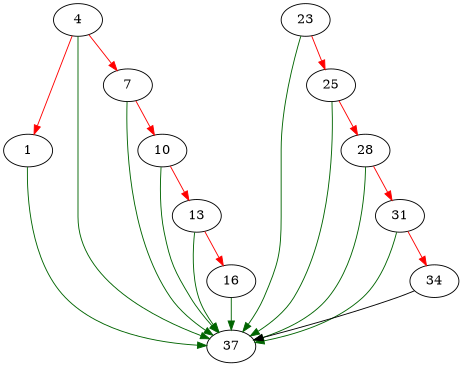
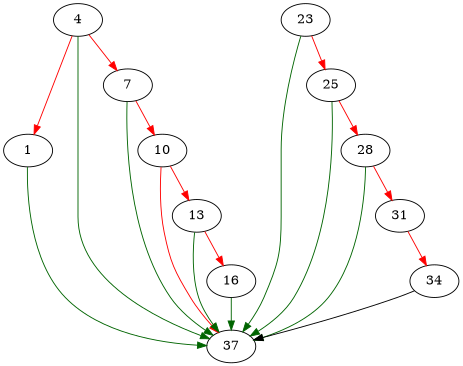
(169, 252) -> (169, 252)
(353, 306) -> none
